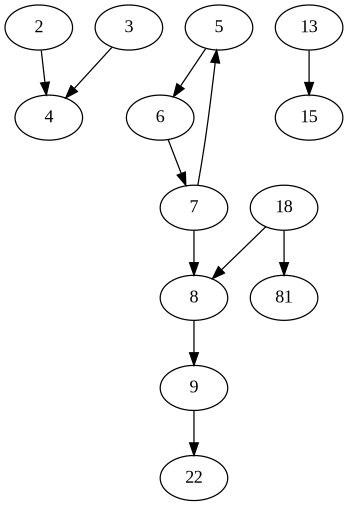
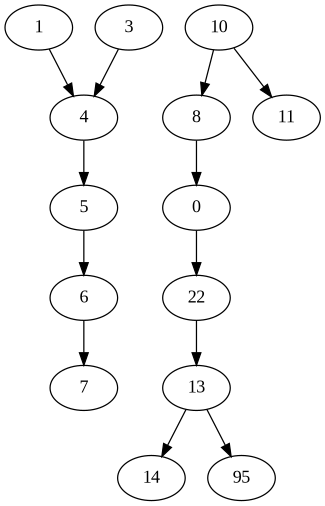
(39, 28) -> (39, 28)
(309, 118) -> (242, 478)
(207, 124) -> (84, 157)
(284, 208) -> (219, 28)
(194, 247) -> none
(284, 298) -> (287, 118)
none -> (196, 337)
(194, 388) -> (196, 208)
none -> (151, 478)
